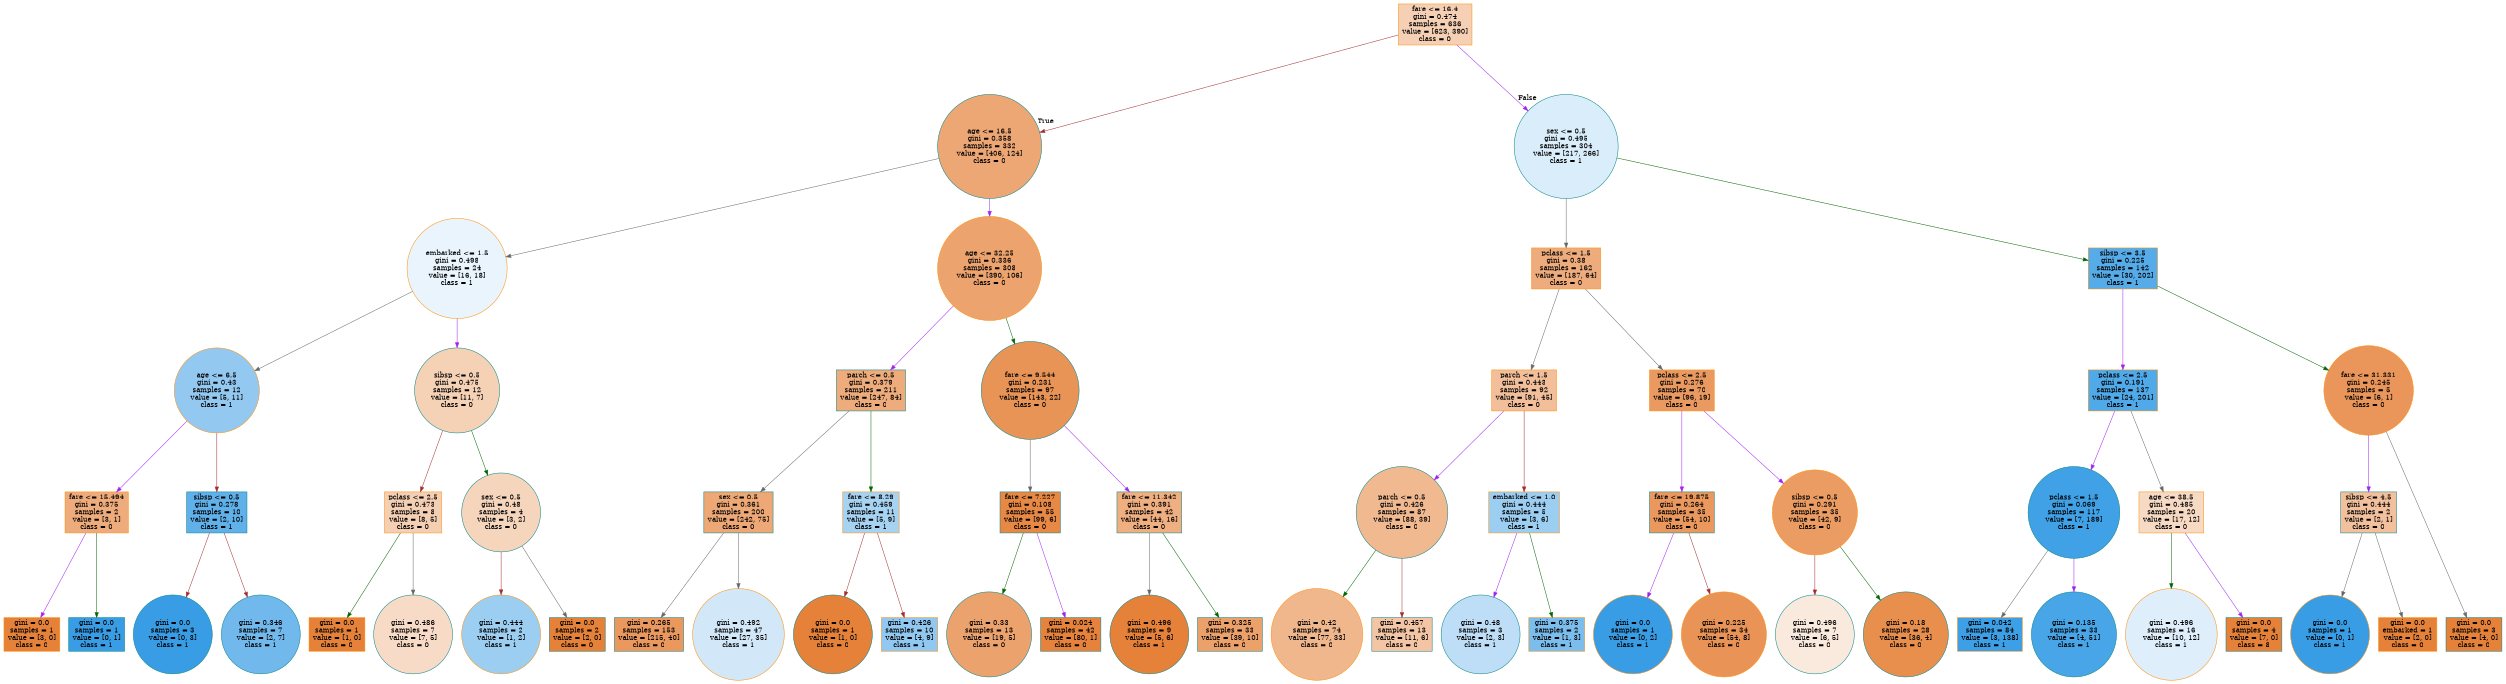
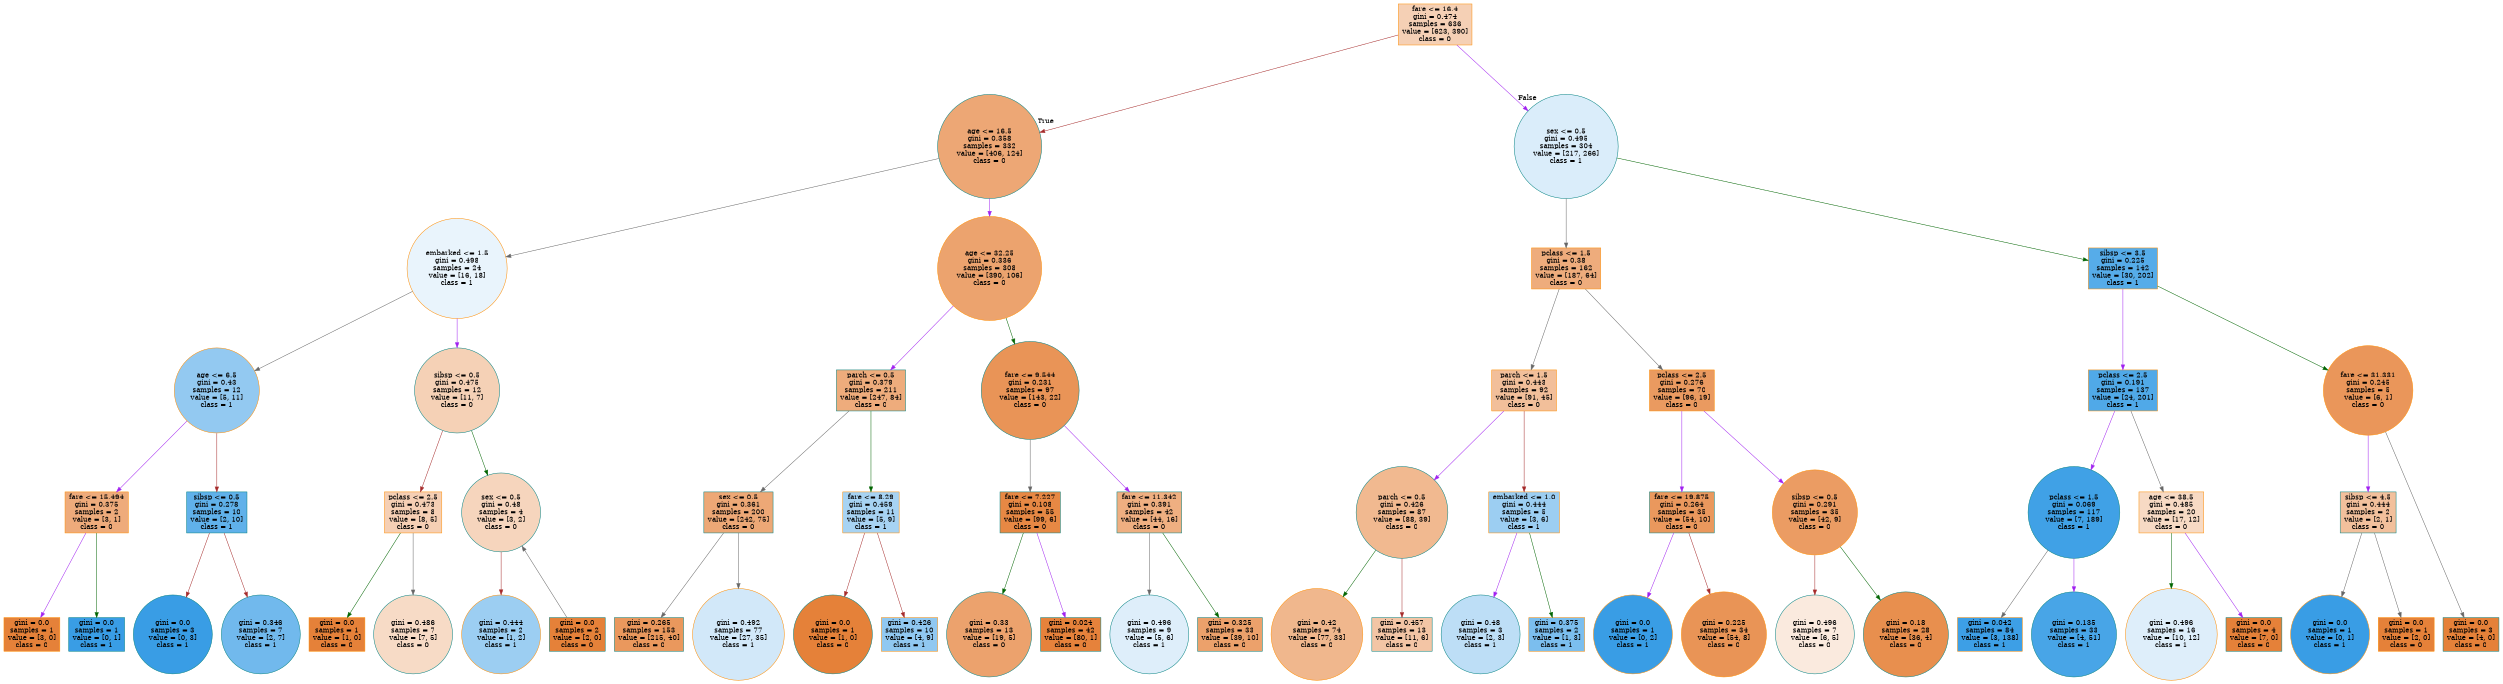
(543, 580) -> (546, 584)
(738, 634) -> (738, 634)
(1149, 634) -> (1149, 634)
(2254, 634) -> (2254, 634)
(2408, 634) -> (2406, 634)
